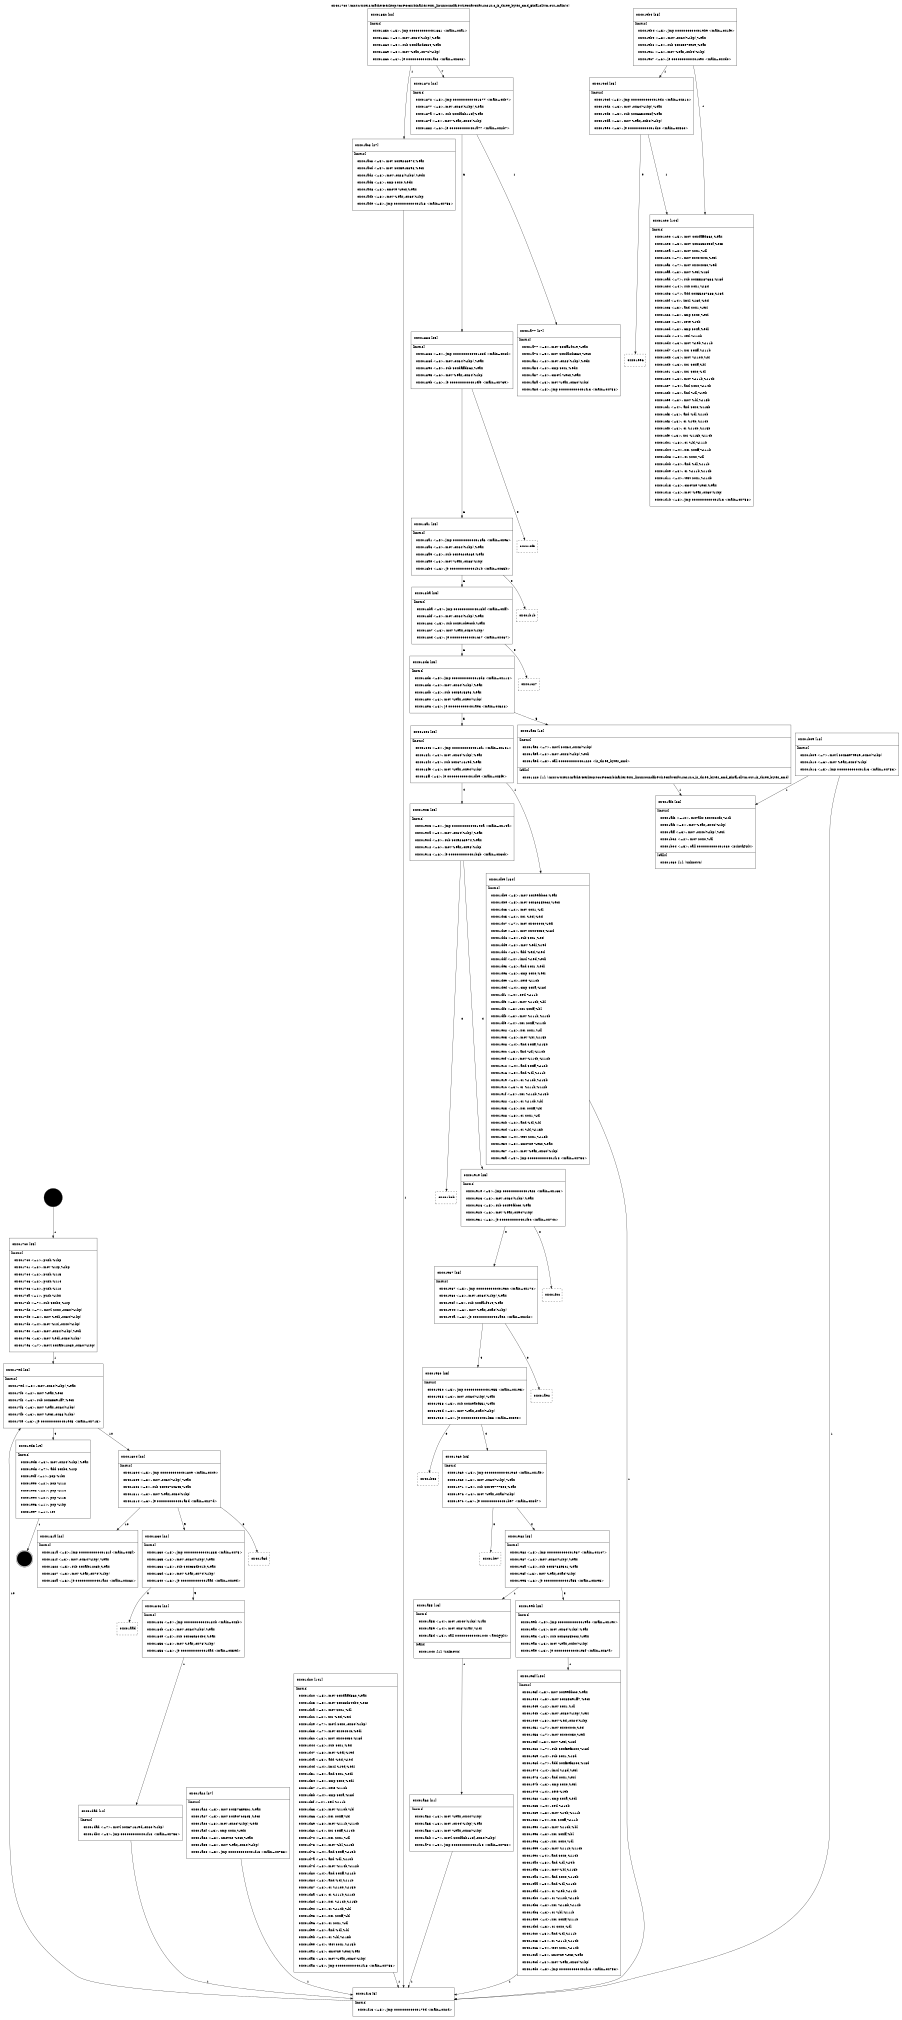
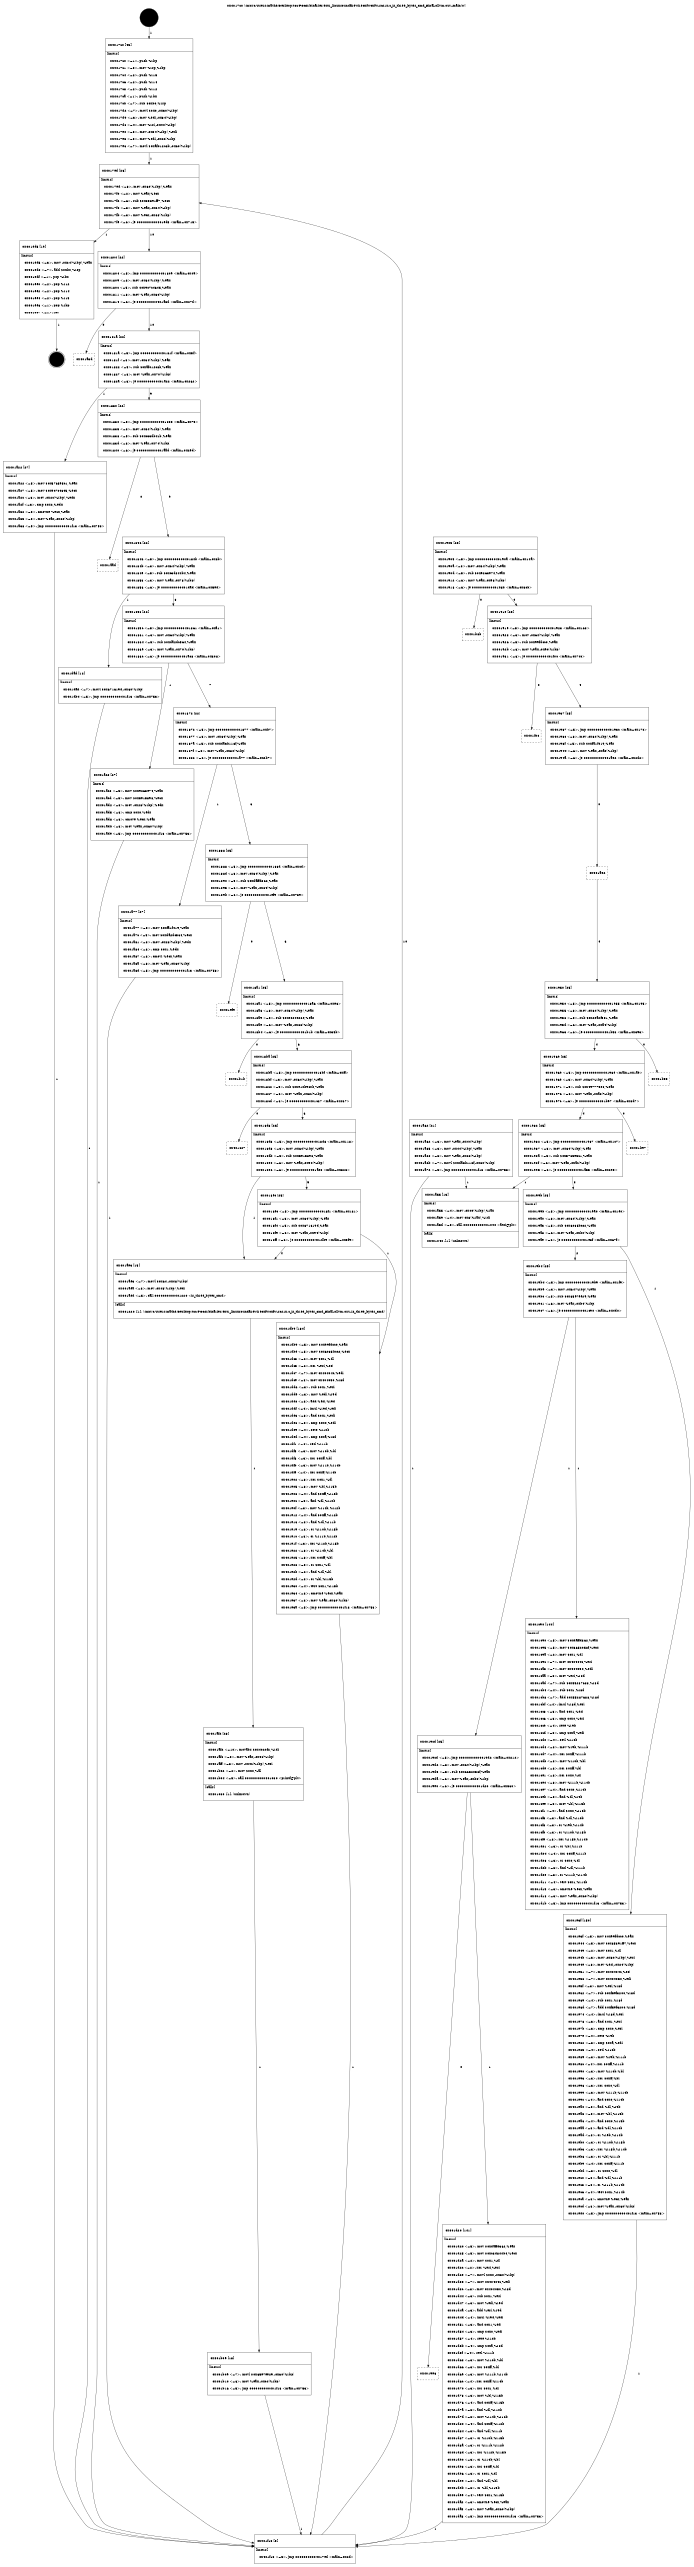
(657, 174) -> (479, 2007)
none -> (82, 421)
none -> (173, 599)
(536, 719) -> (254, 1218)
(783, 790) -> (256, 2075)
(462, 792) -> (281, 1252)
none -> (575, 1252)
(480, 1344) -> (597, 929)
(55, 1434) -> (106, 235)
(181, 1518) -> (149, 393)
(462, 1725) -> (466, 1181)
none -> (107, 1792)
